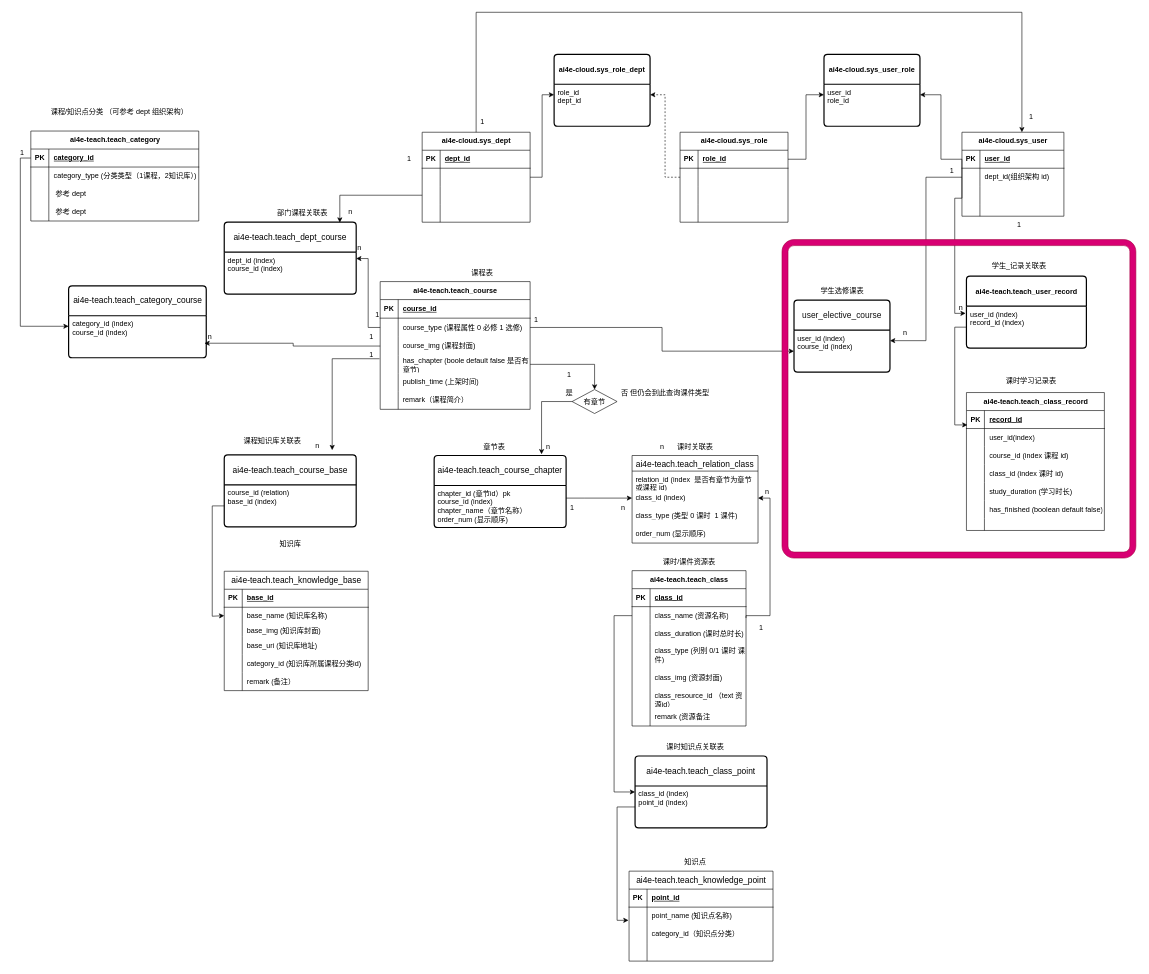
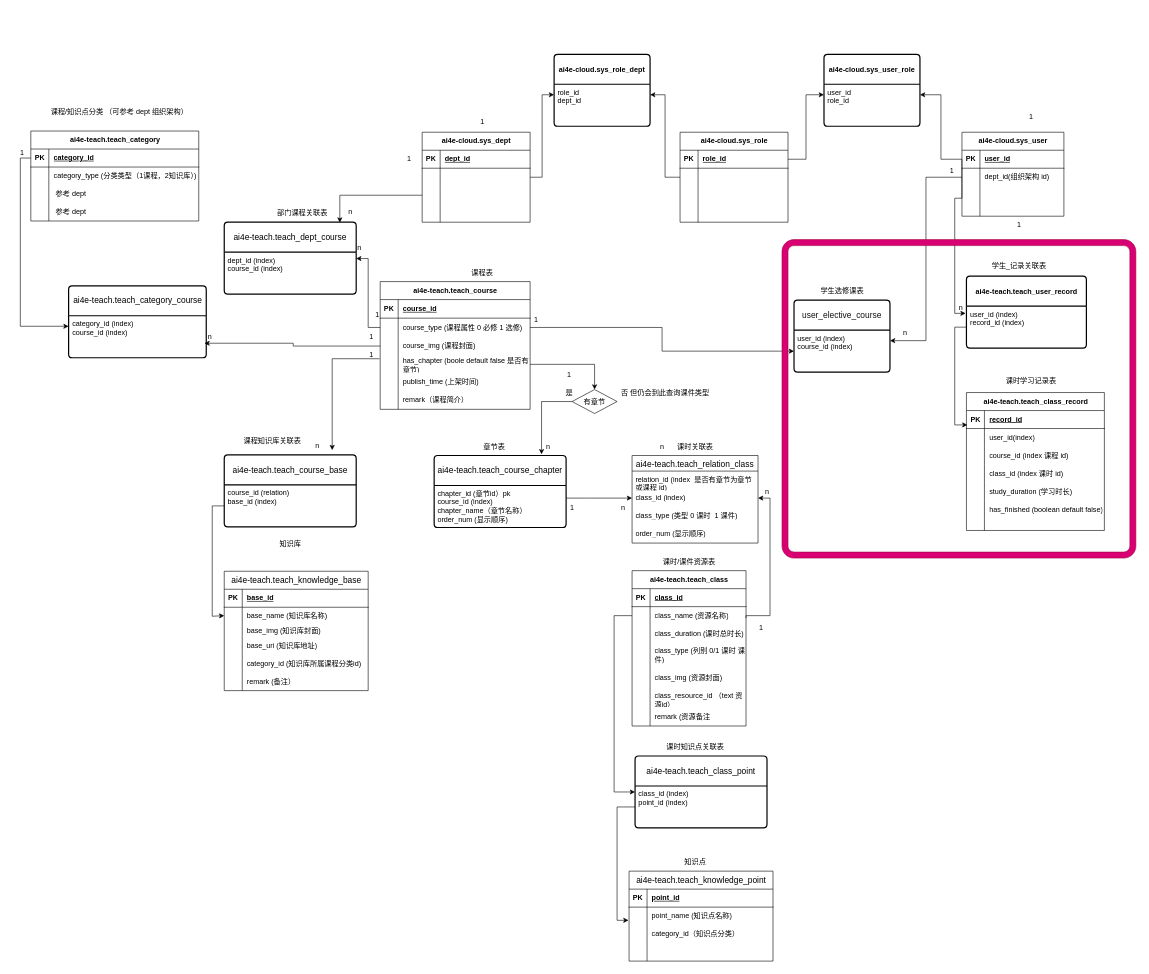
(1021, 12) -> none
(665, 137) -> (665, 137)
